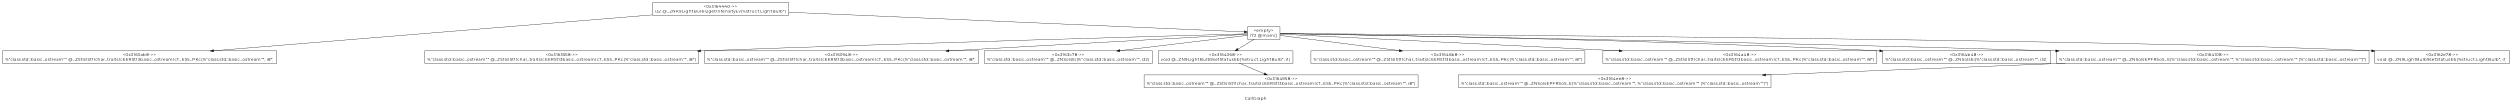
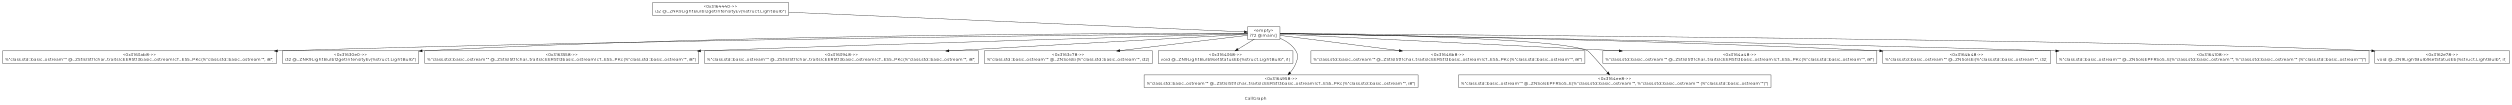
(433, 33) -> (762, 40)
none -> (351, 57)
(1252, 68) -> (1297, 52)
(1915, 69) -> (1500, 40)
